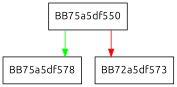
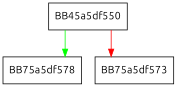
(88, 16) -> (88, 16)
(134, 70) -> (134, 70)
